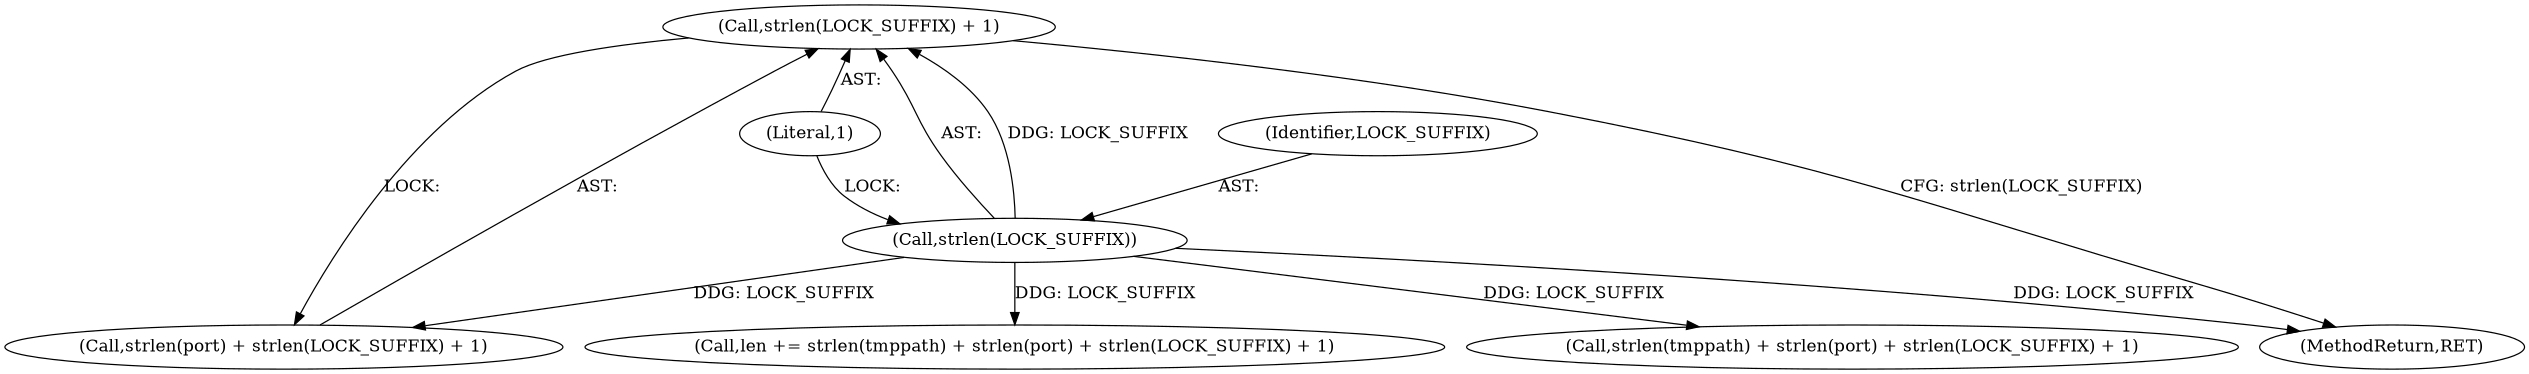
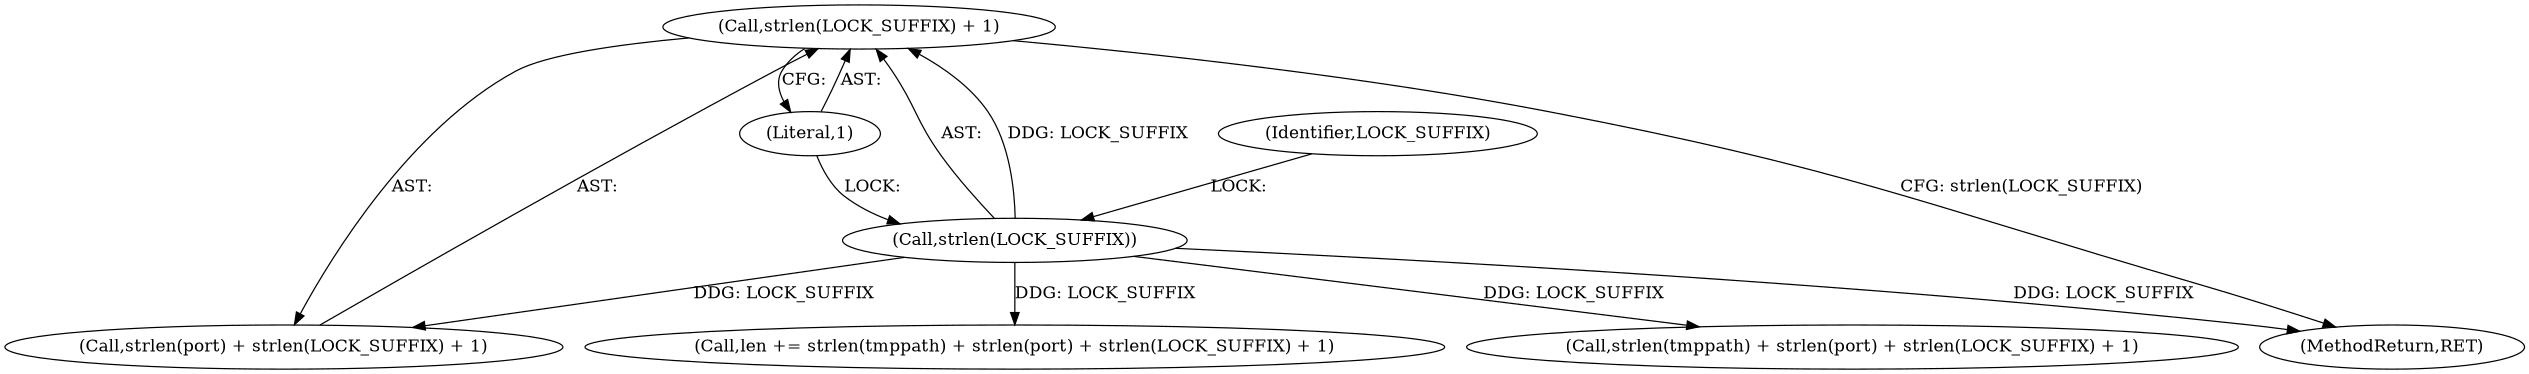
none -> (780, 77)
(415, 187) -> (415, 187)
(1242, 187) -> (1242, 187)
